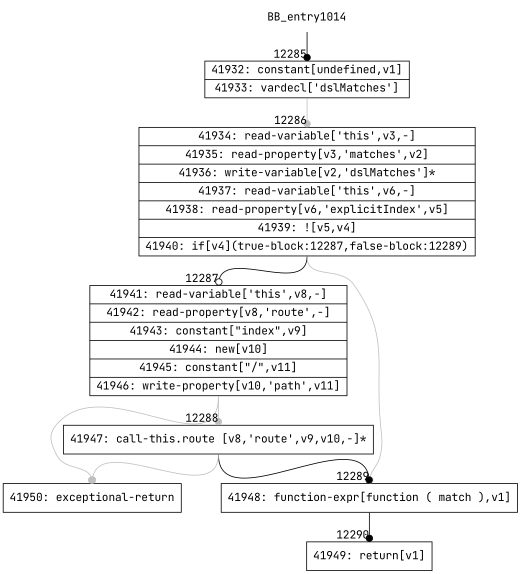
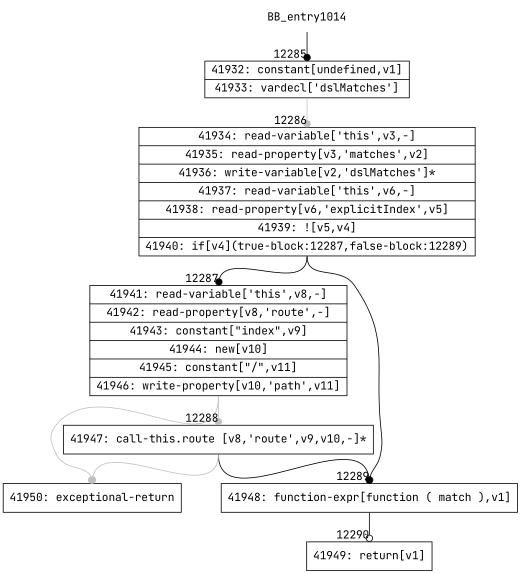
(266, 271) -> (266, 271)
(378, 350) -> (378, 350)
(369, 524) -> (369, 524)
